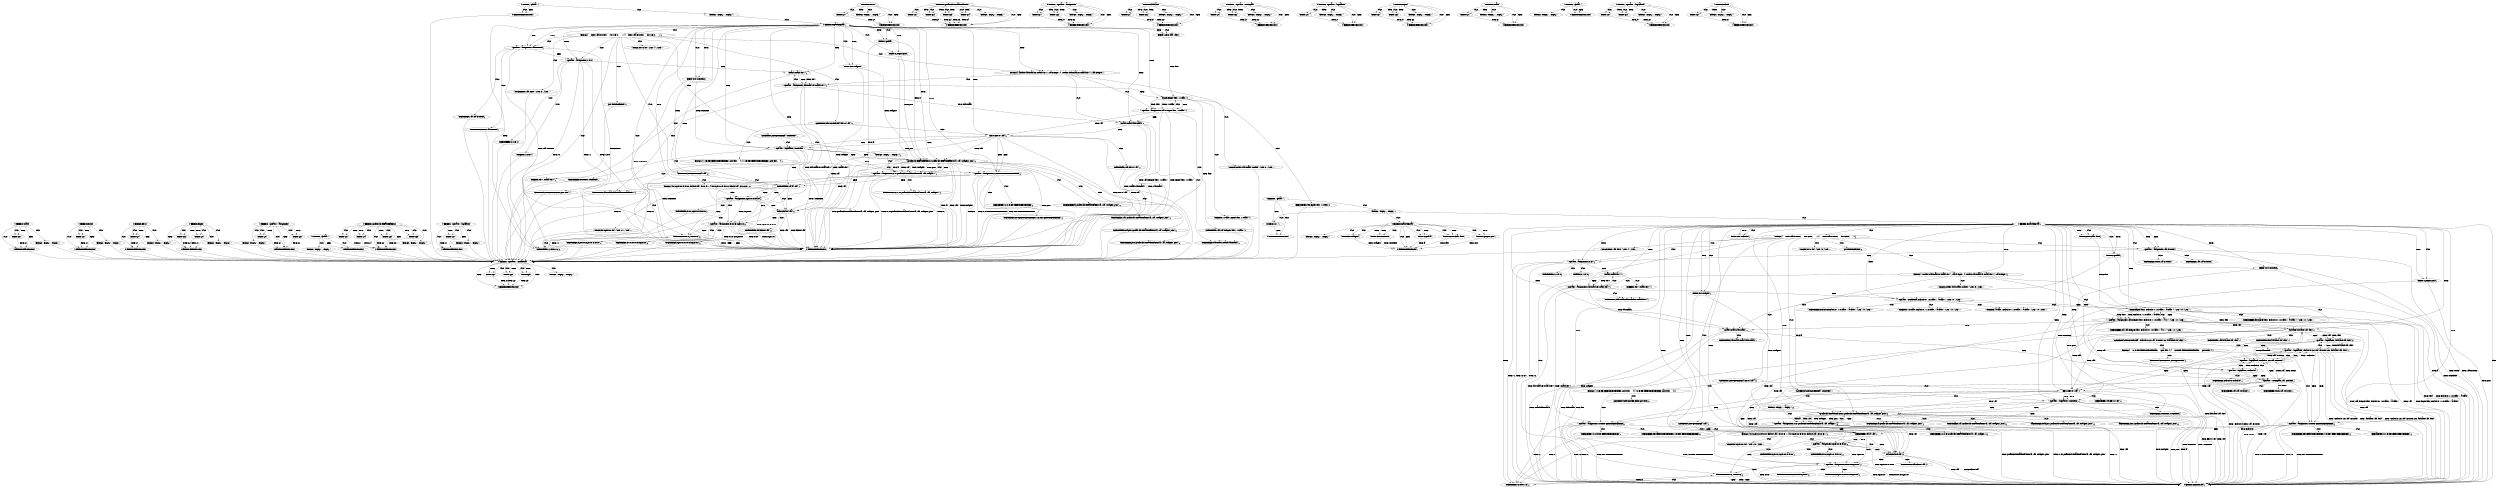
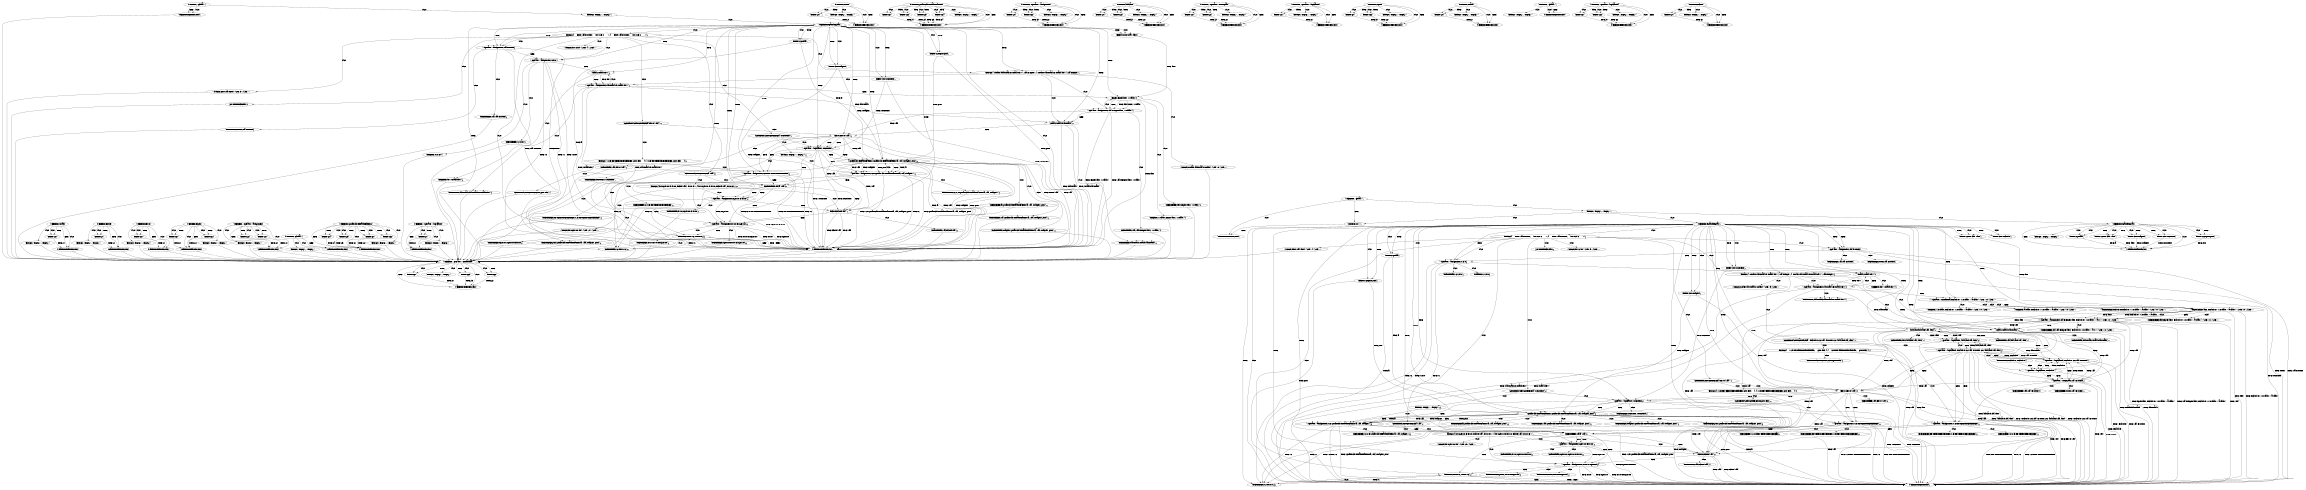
(2270, 335) -> (1981, 335)
none -> (2039, 336)
(2235, 376) -> (2026, 365)
(2283, 386) -> (2071, 386)
